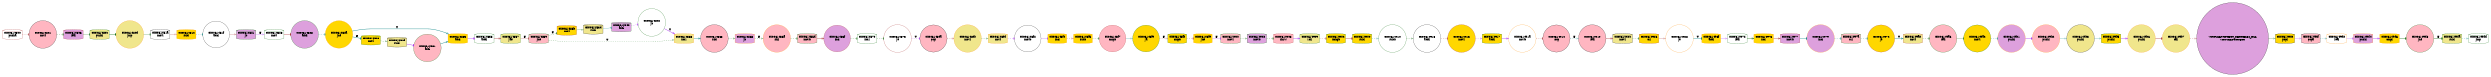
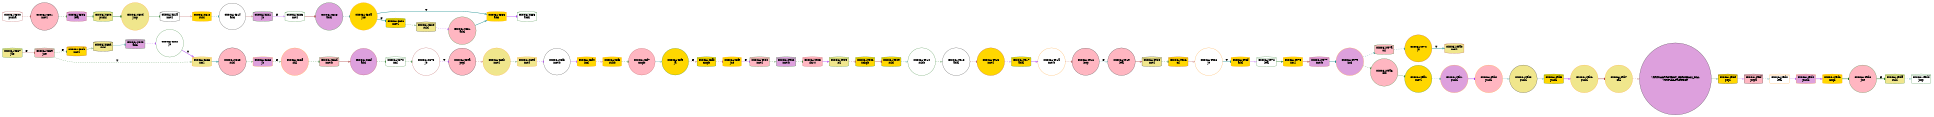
(496, 39) -> none
(837, 39) -> (364, 62)
(1925, 39) -> (1367, 67)
(410, 45) -> (442, 28)
